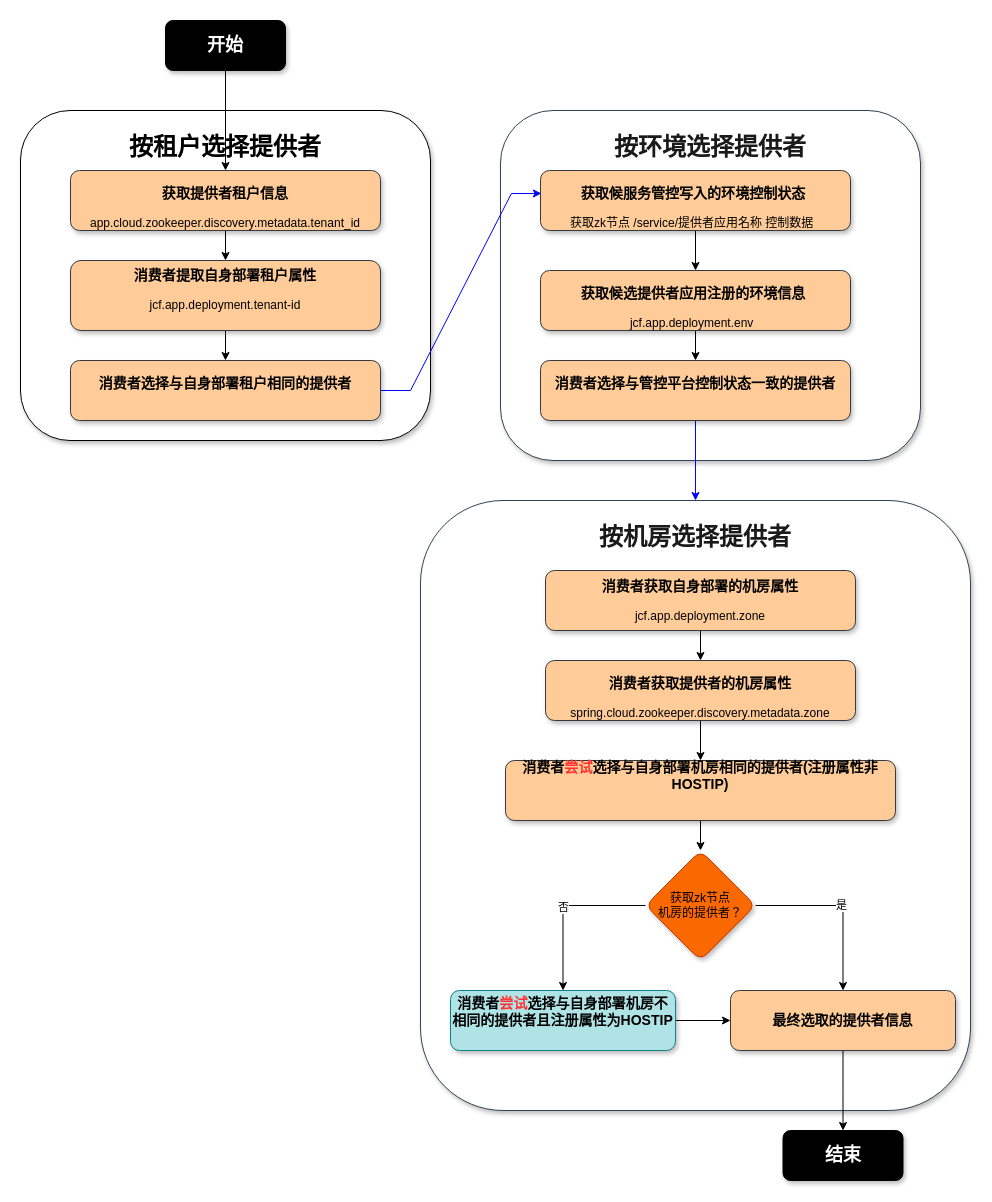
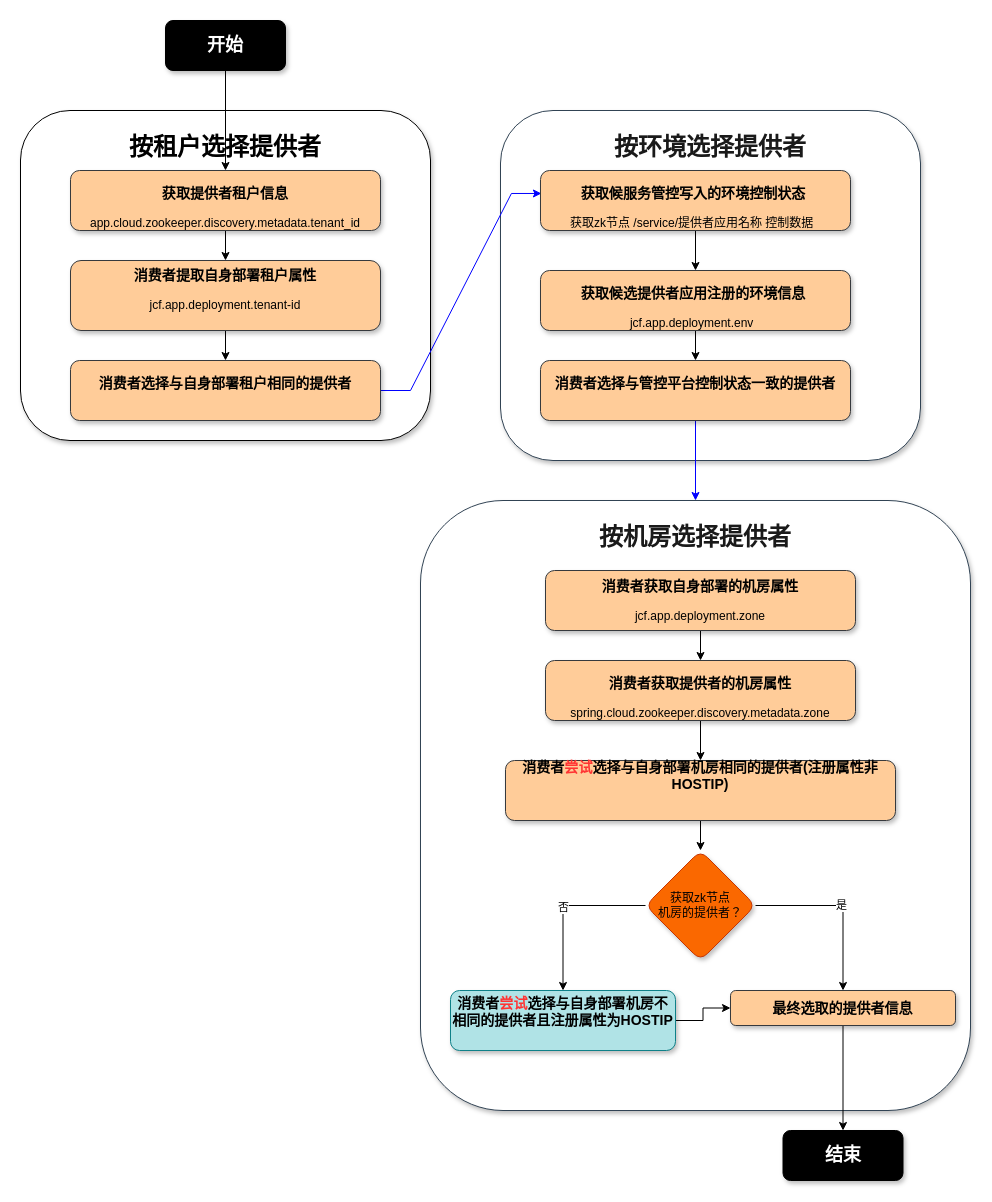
(843, 1021) -> (843, 1008)
